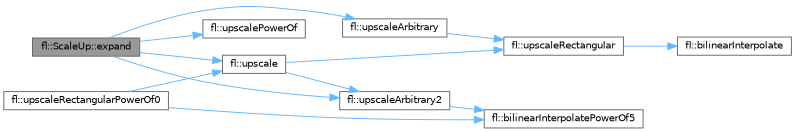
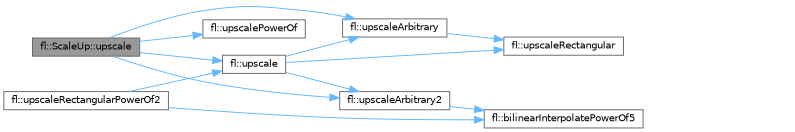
(734, 46) -> none
(86, 47) -> (86, 47)
none -> (318, 48)
(86, 101) -> (86, 101)
